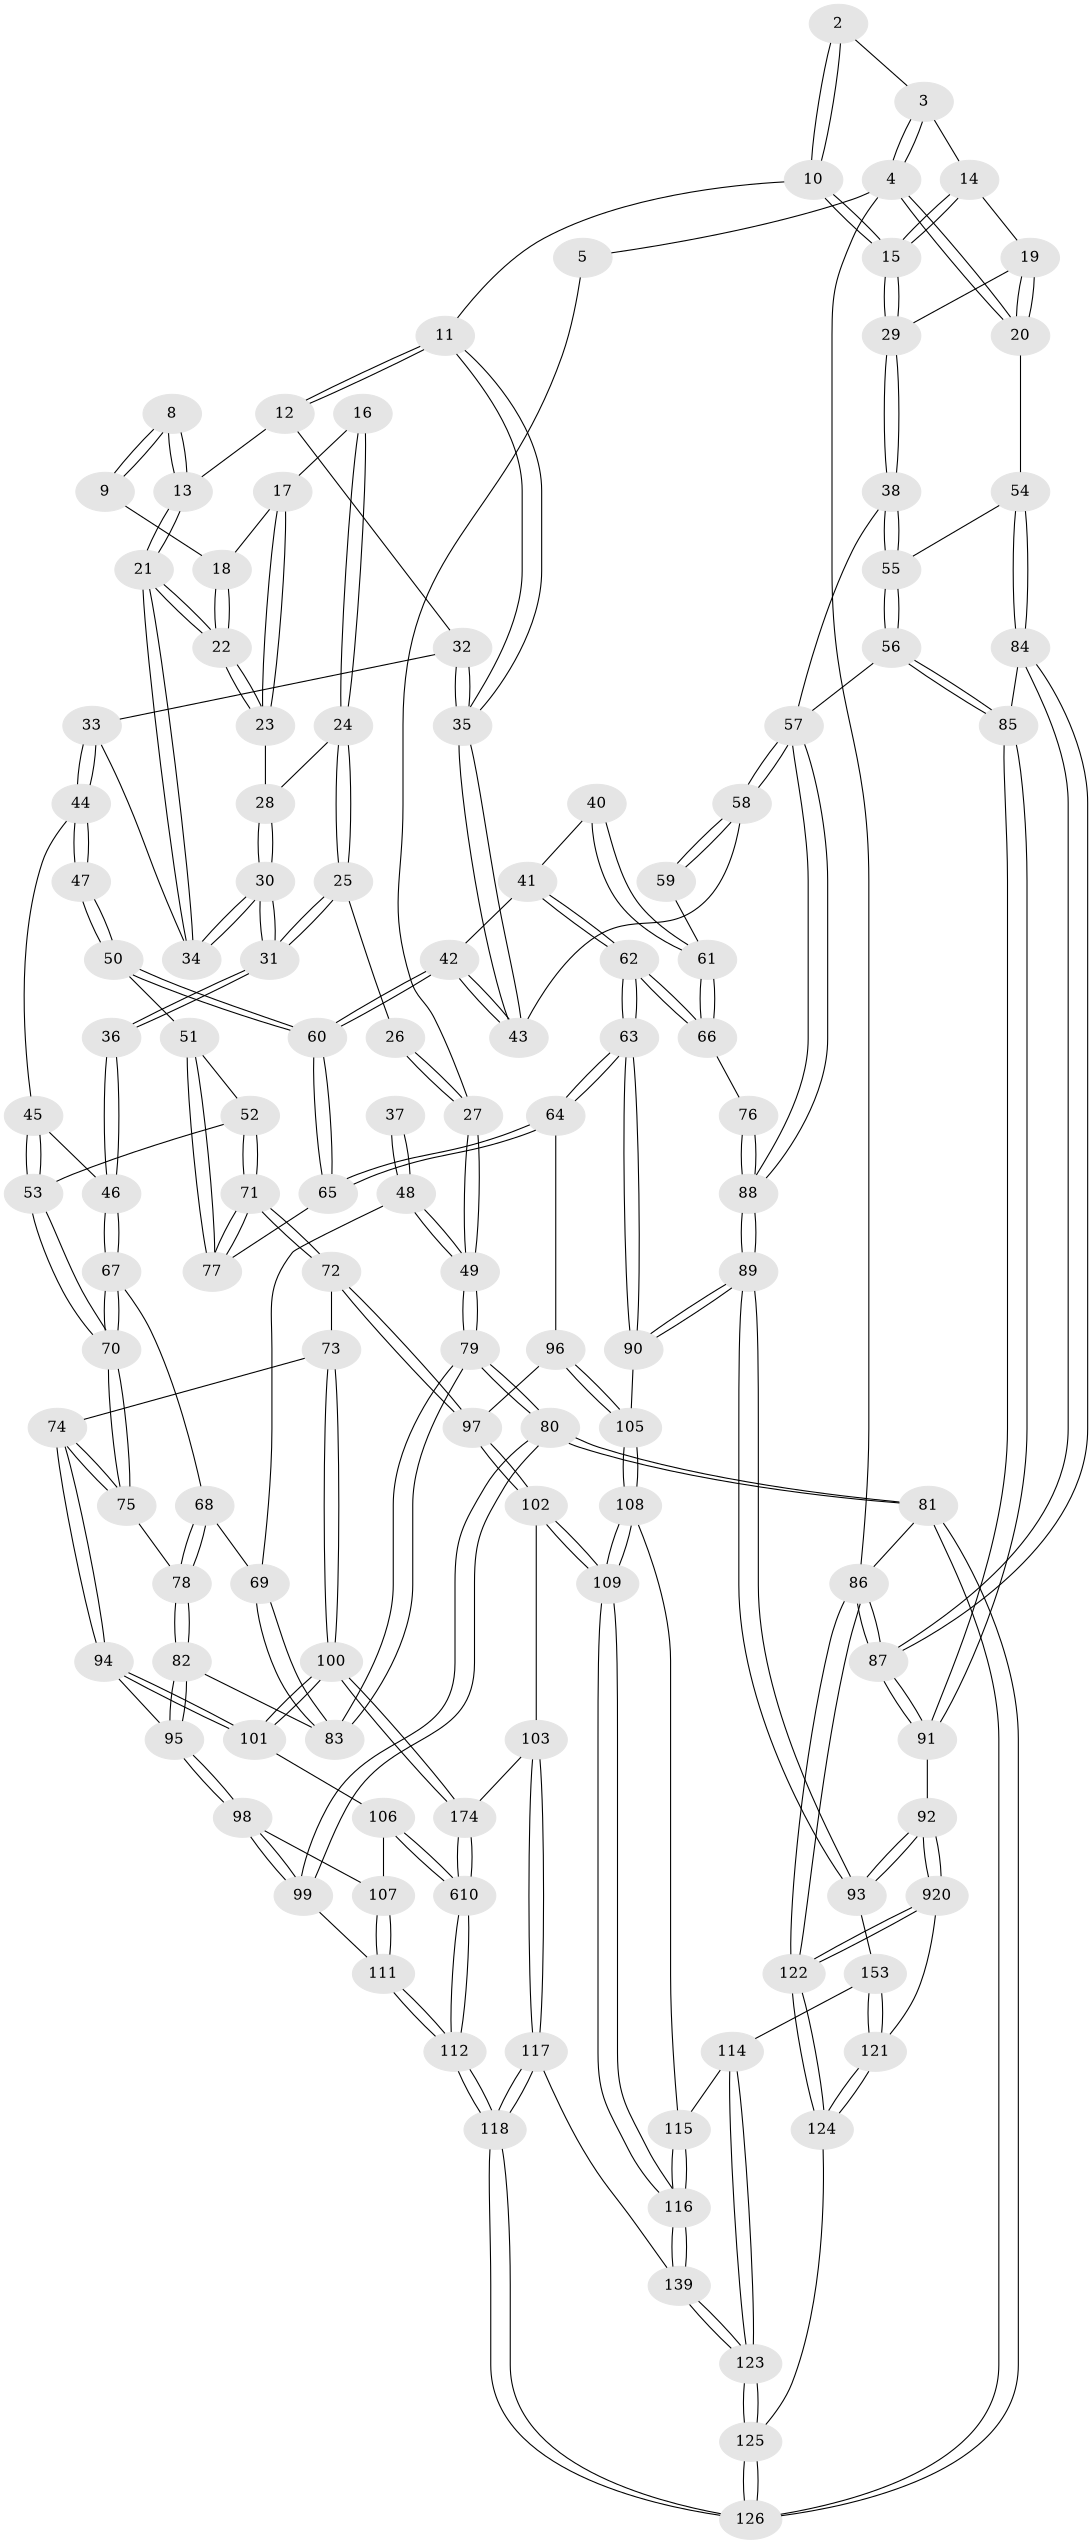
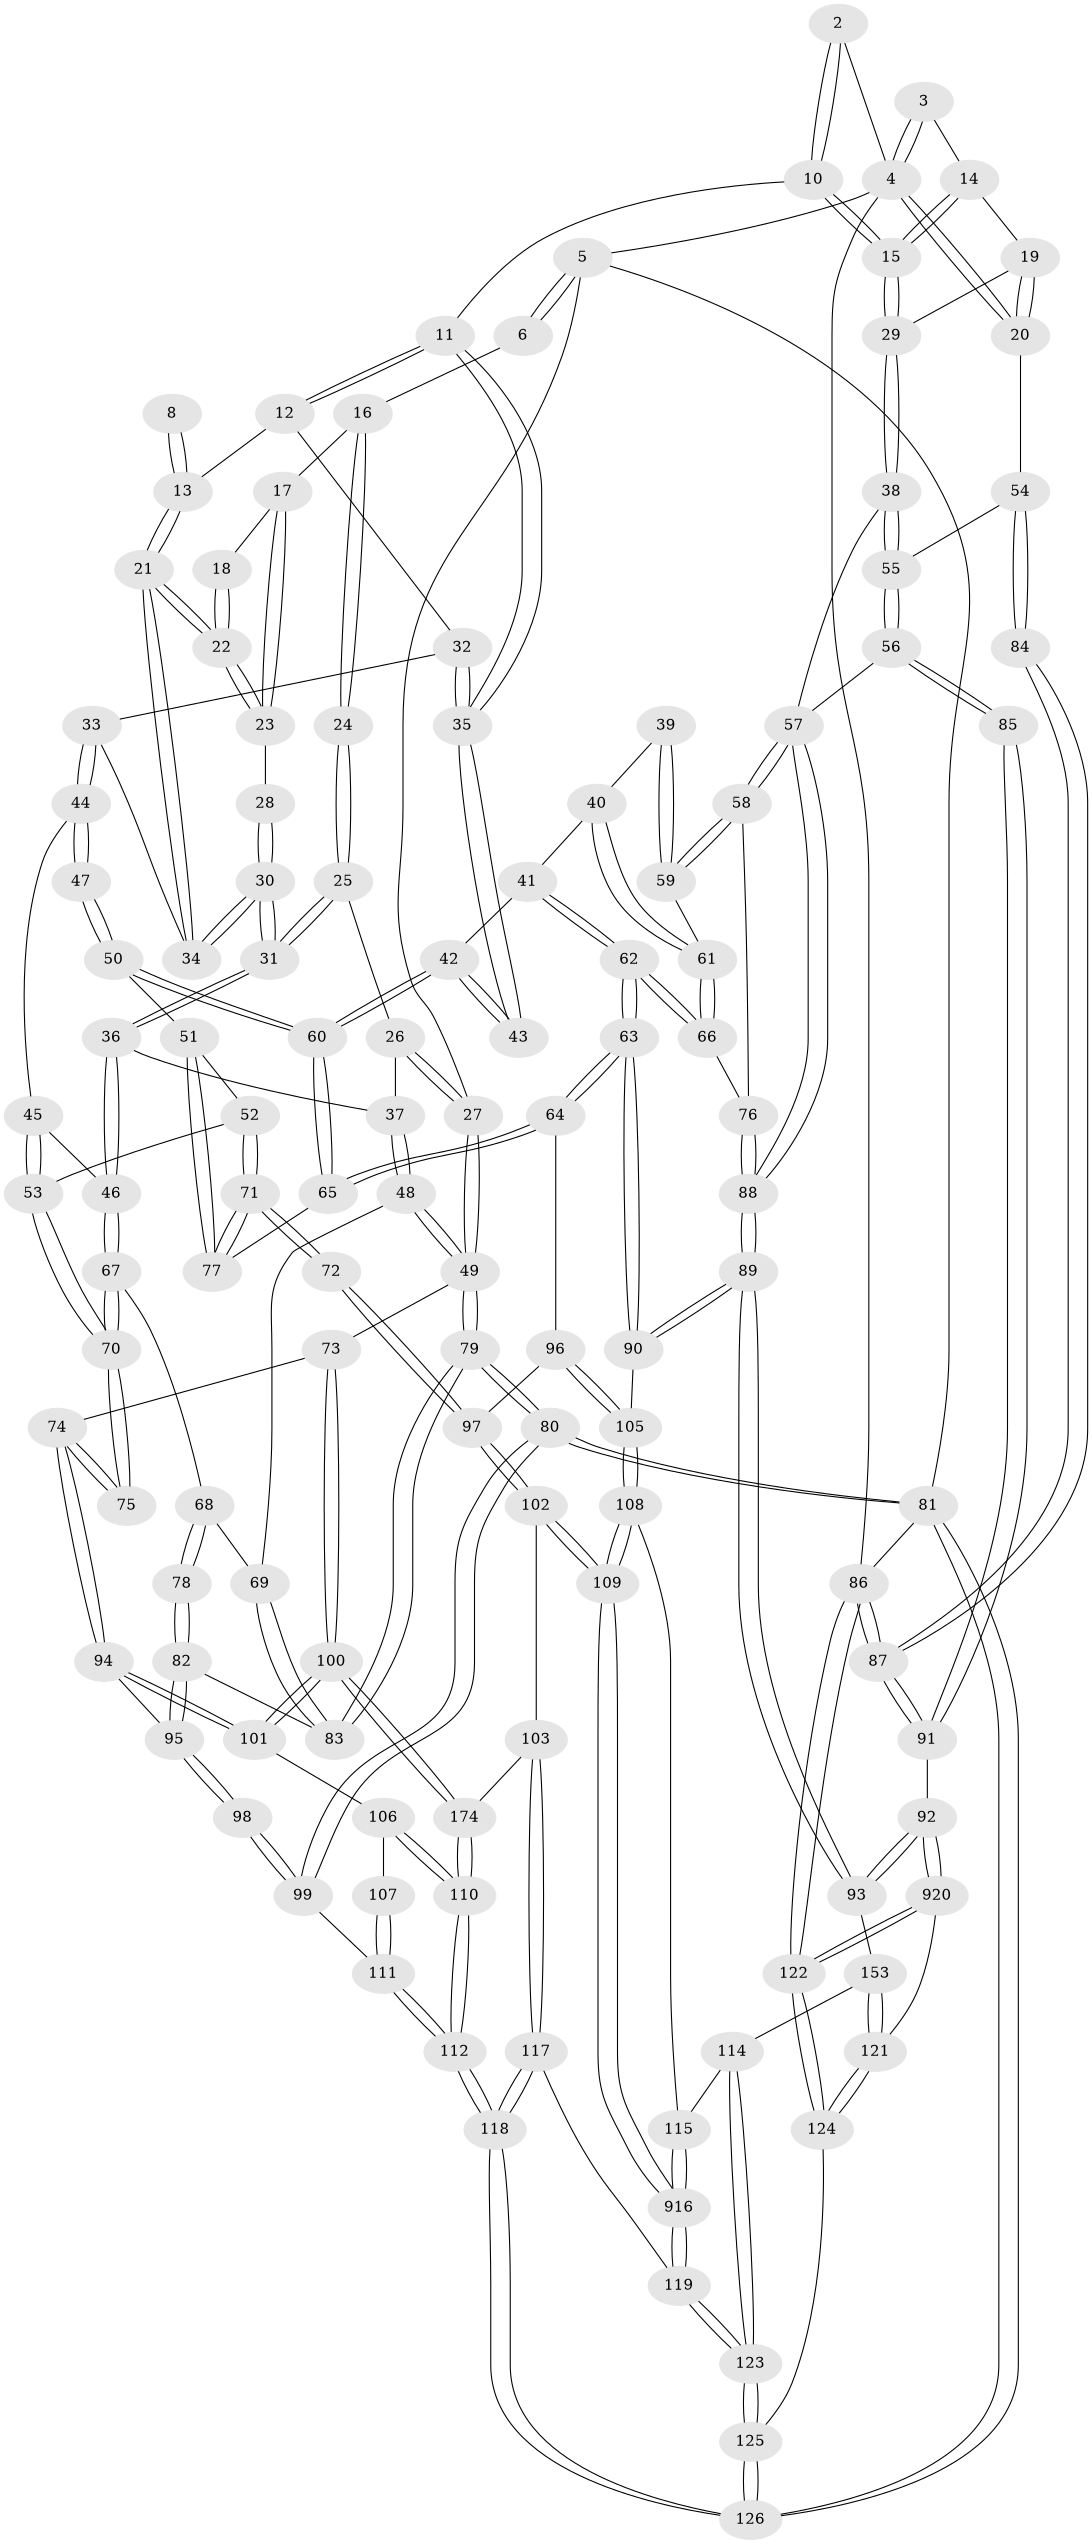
(881, 63) -> (865, 102)
none -> (523, 336)
(105, 492) -> none
(1015, 687) -> none
none -> (666, 726)
(305, 765) -> none
none -> (950, 781)
(626, 925) -> (747, 960)
none -> (395, 1077)
none -> (249, 1086)
(332, 1311) -> (401, 1311)
(154, 1545) -> none
(315, 1858) -> none
(465, 1896) -> (465, 1896)
(679, 2208) -> (679, 2208)
(679, 2286) -> (679, 2286)
